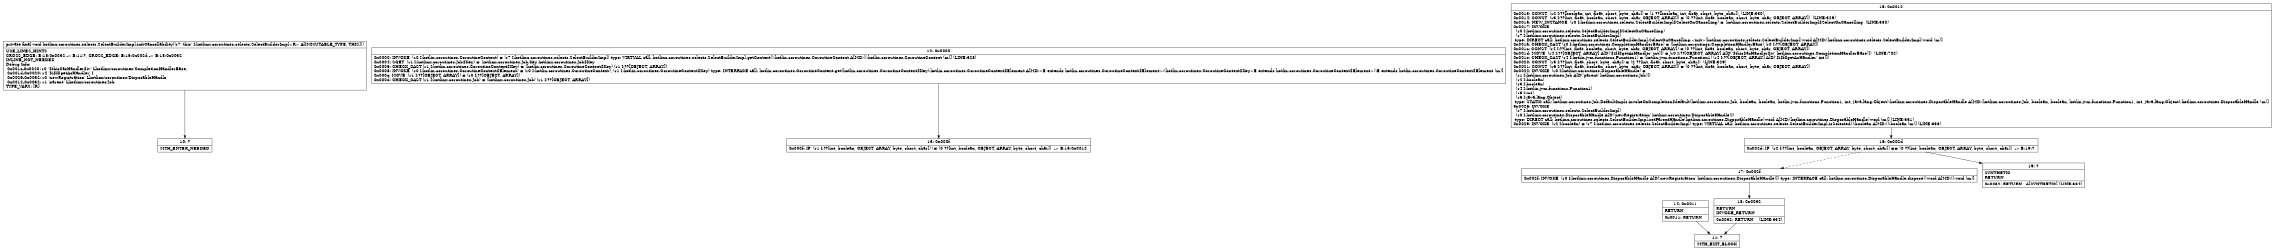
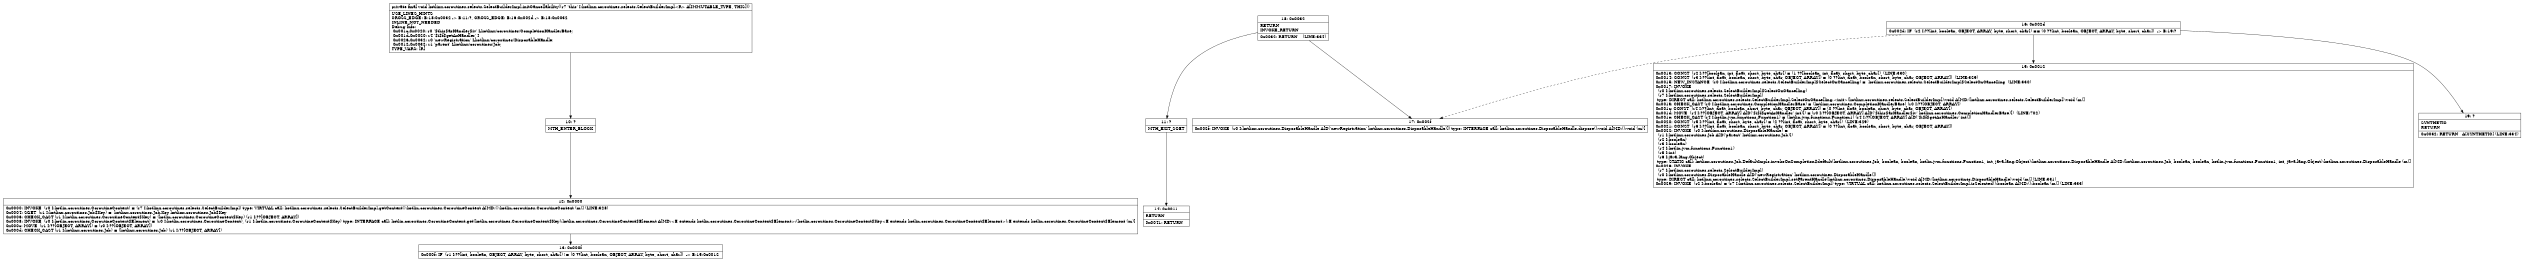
(1533, 106) -> (1675, 166)
(1891, 132) -> (2033, 48)
(185, 149) -> (571, 129)
none -> (571, 164)
(1749, 189) -> (1359, 79)
(1685, 218) -> (1166, 223)
(1702, 227) -> (1166, 168)
(1717, 244) -> (1166, 129)
